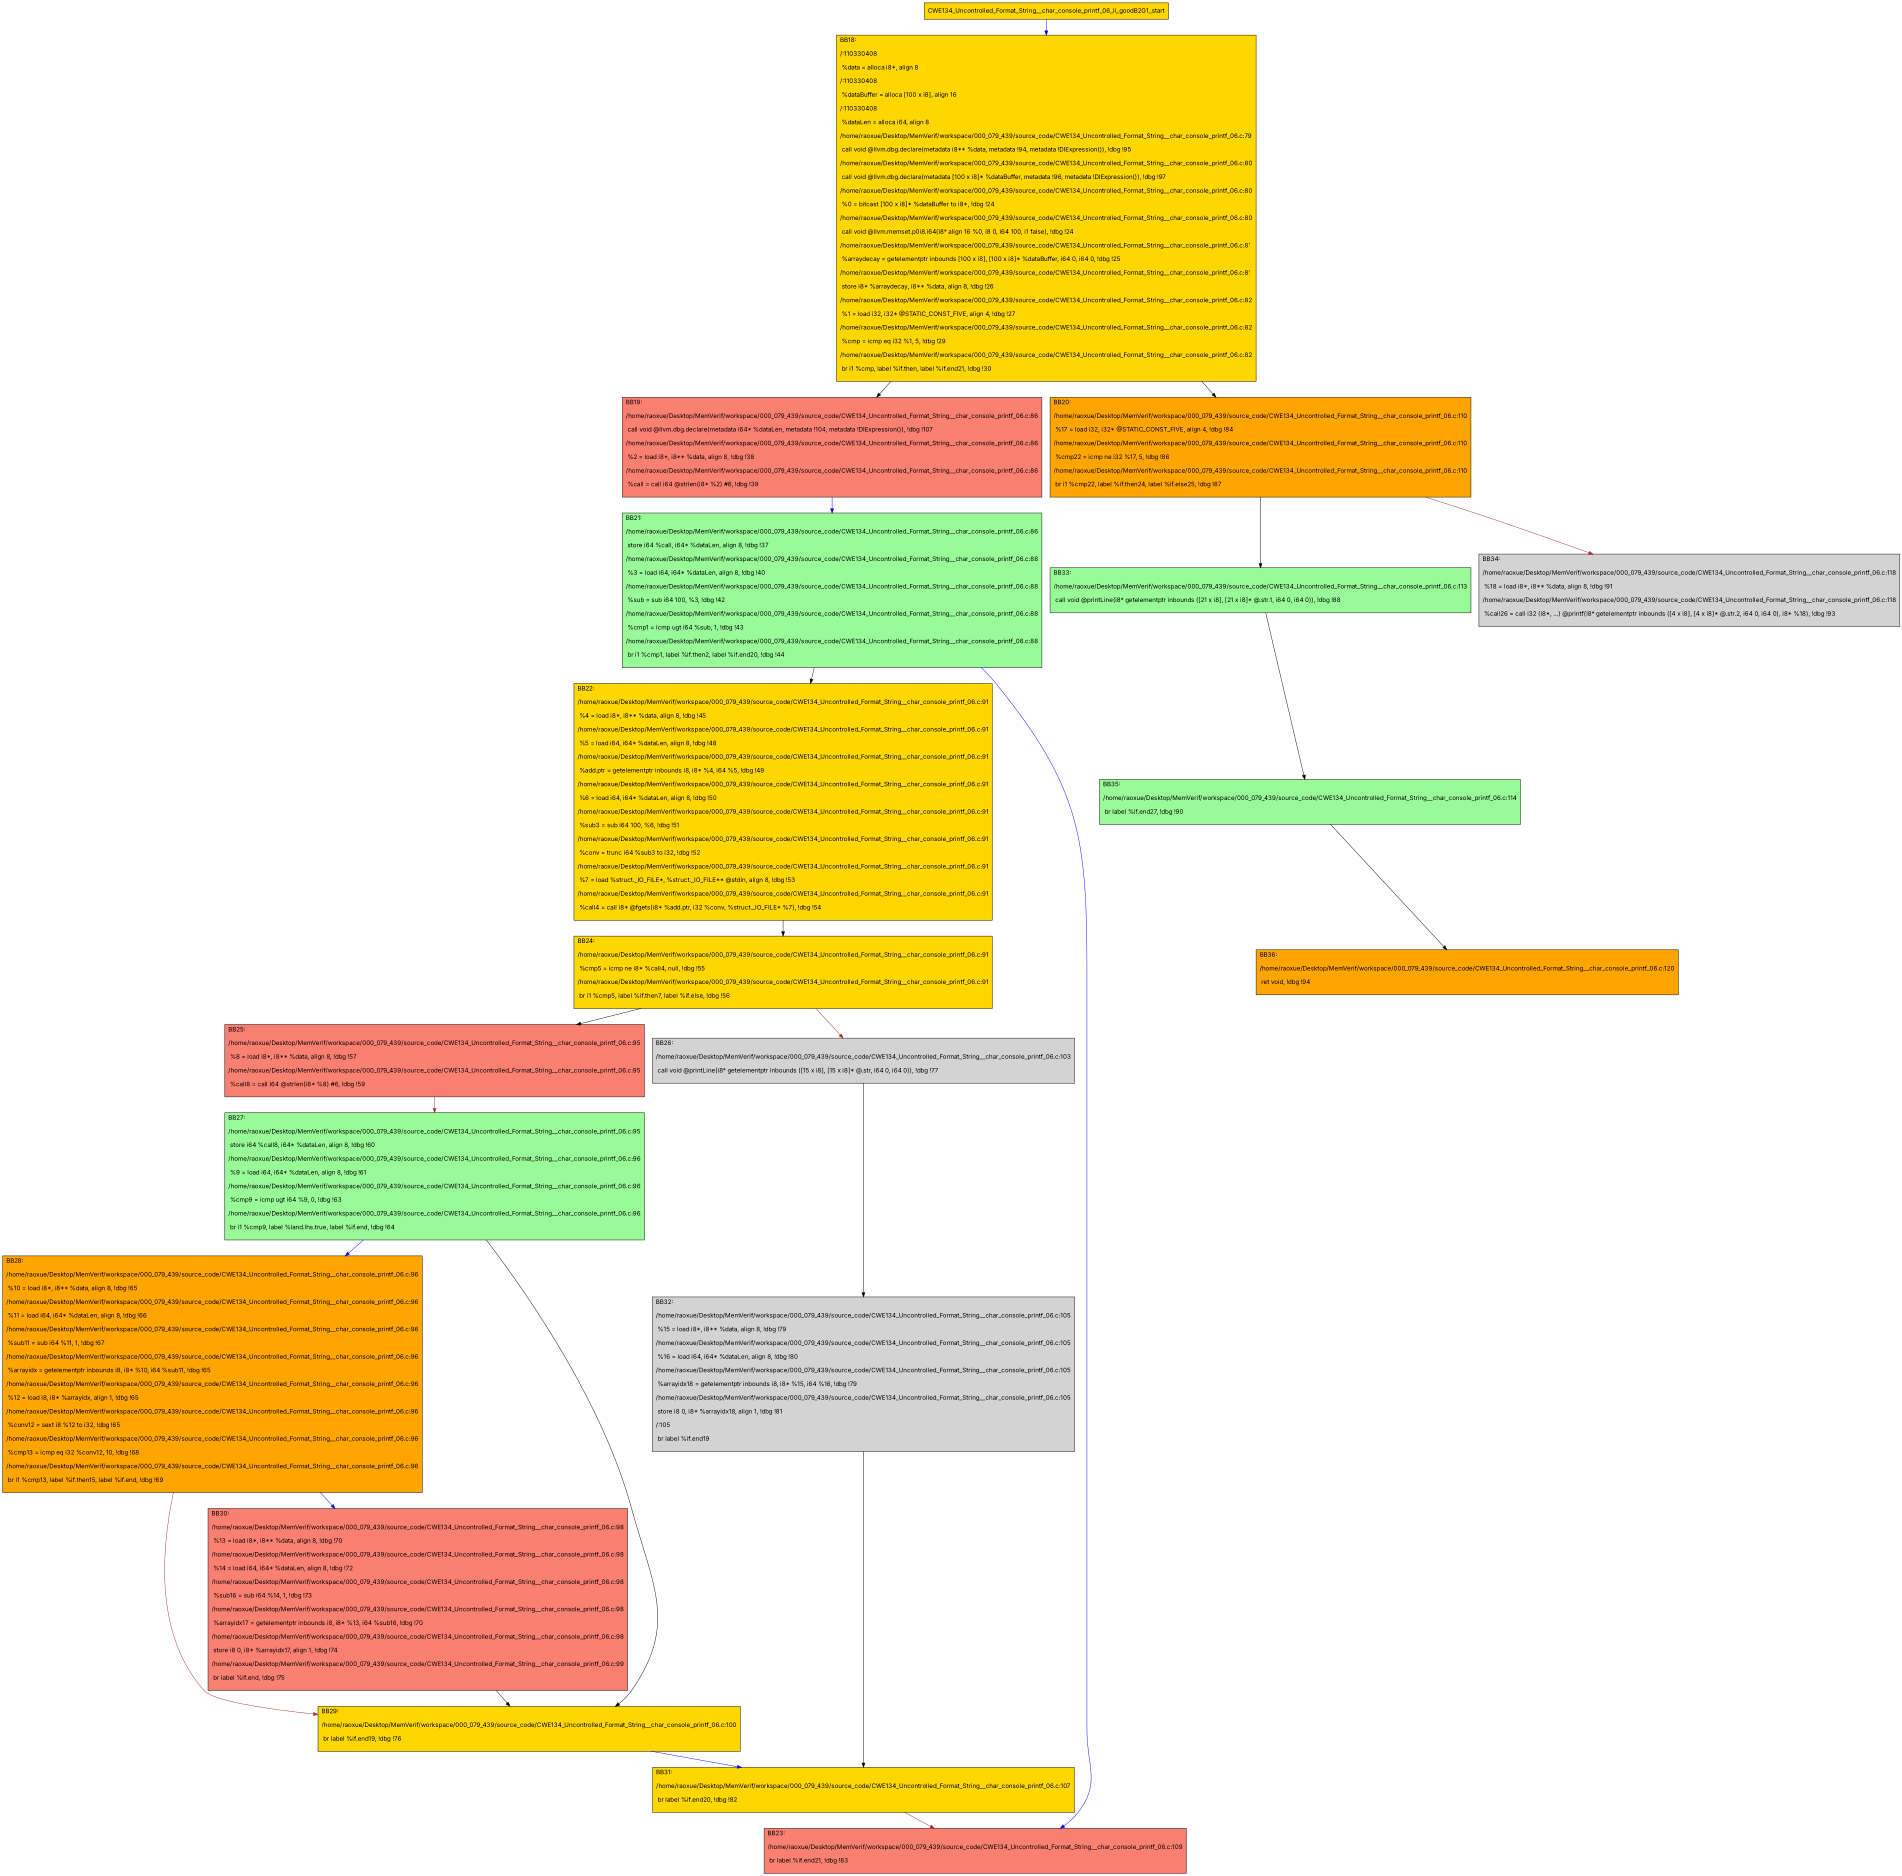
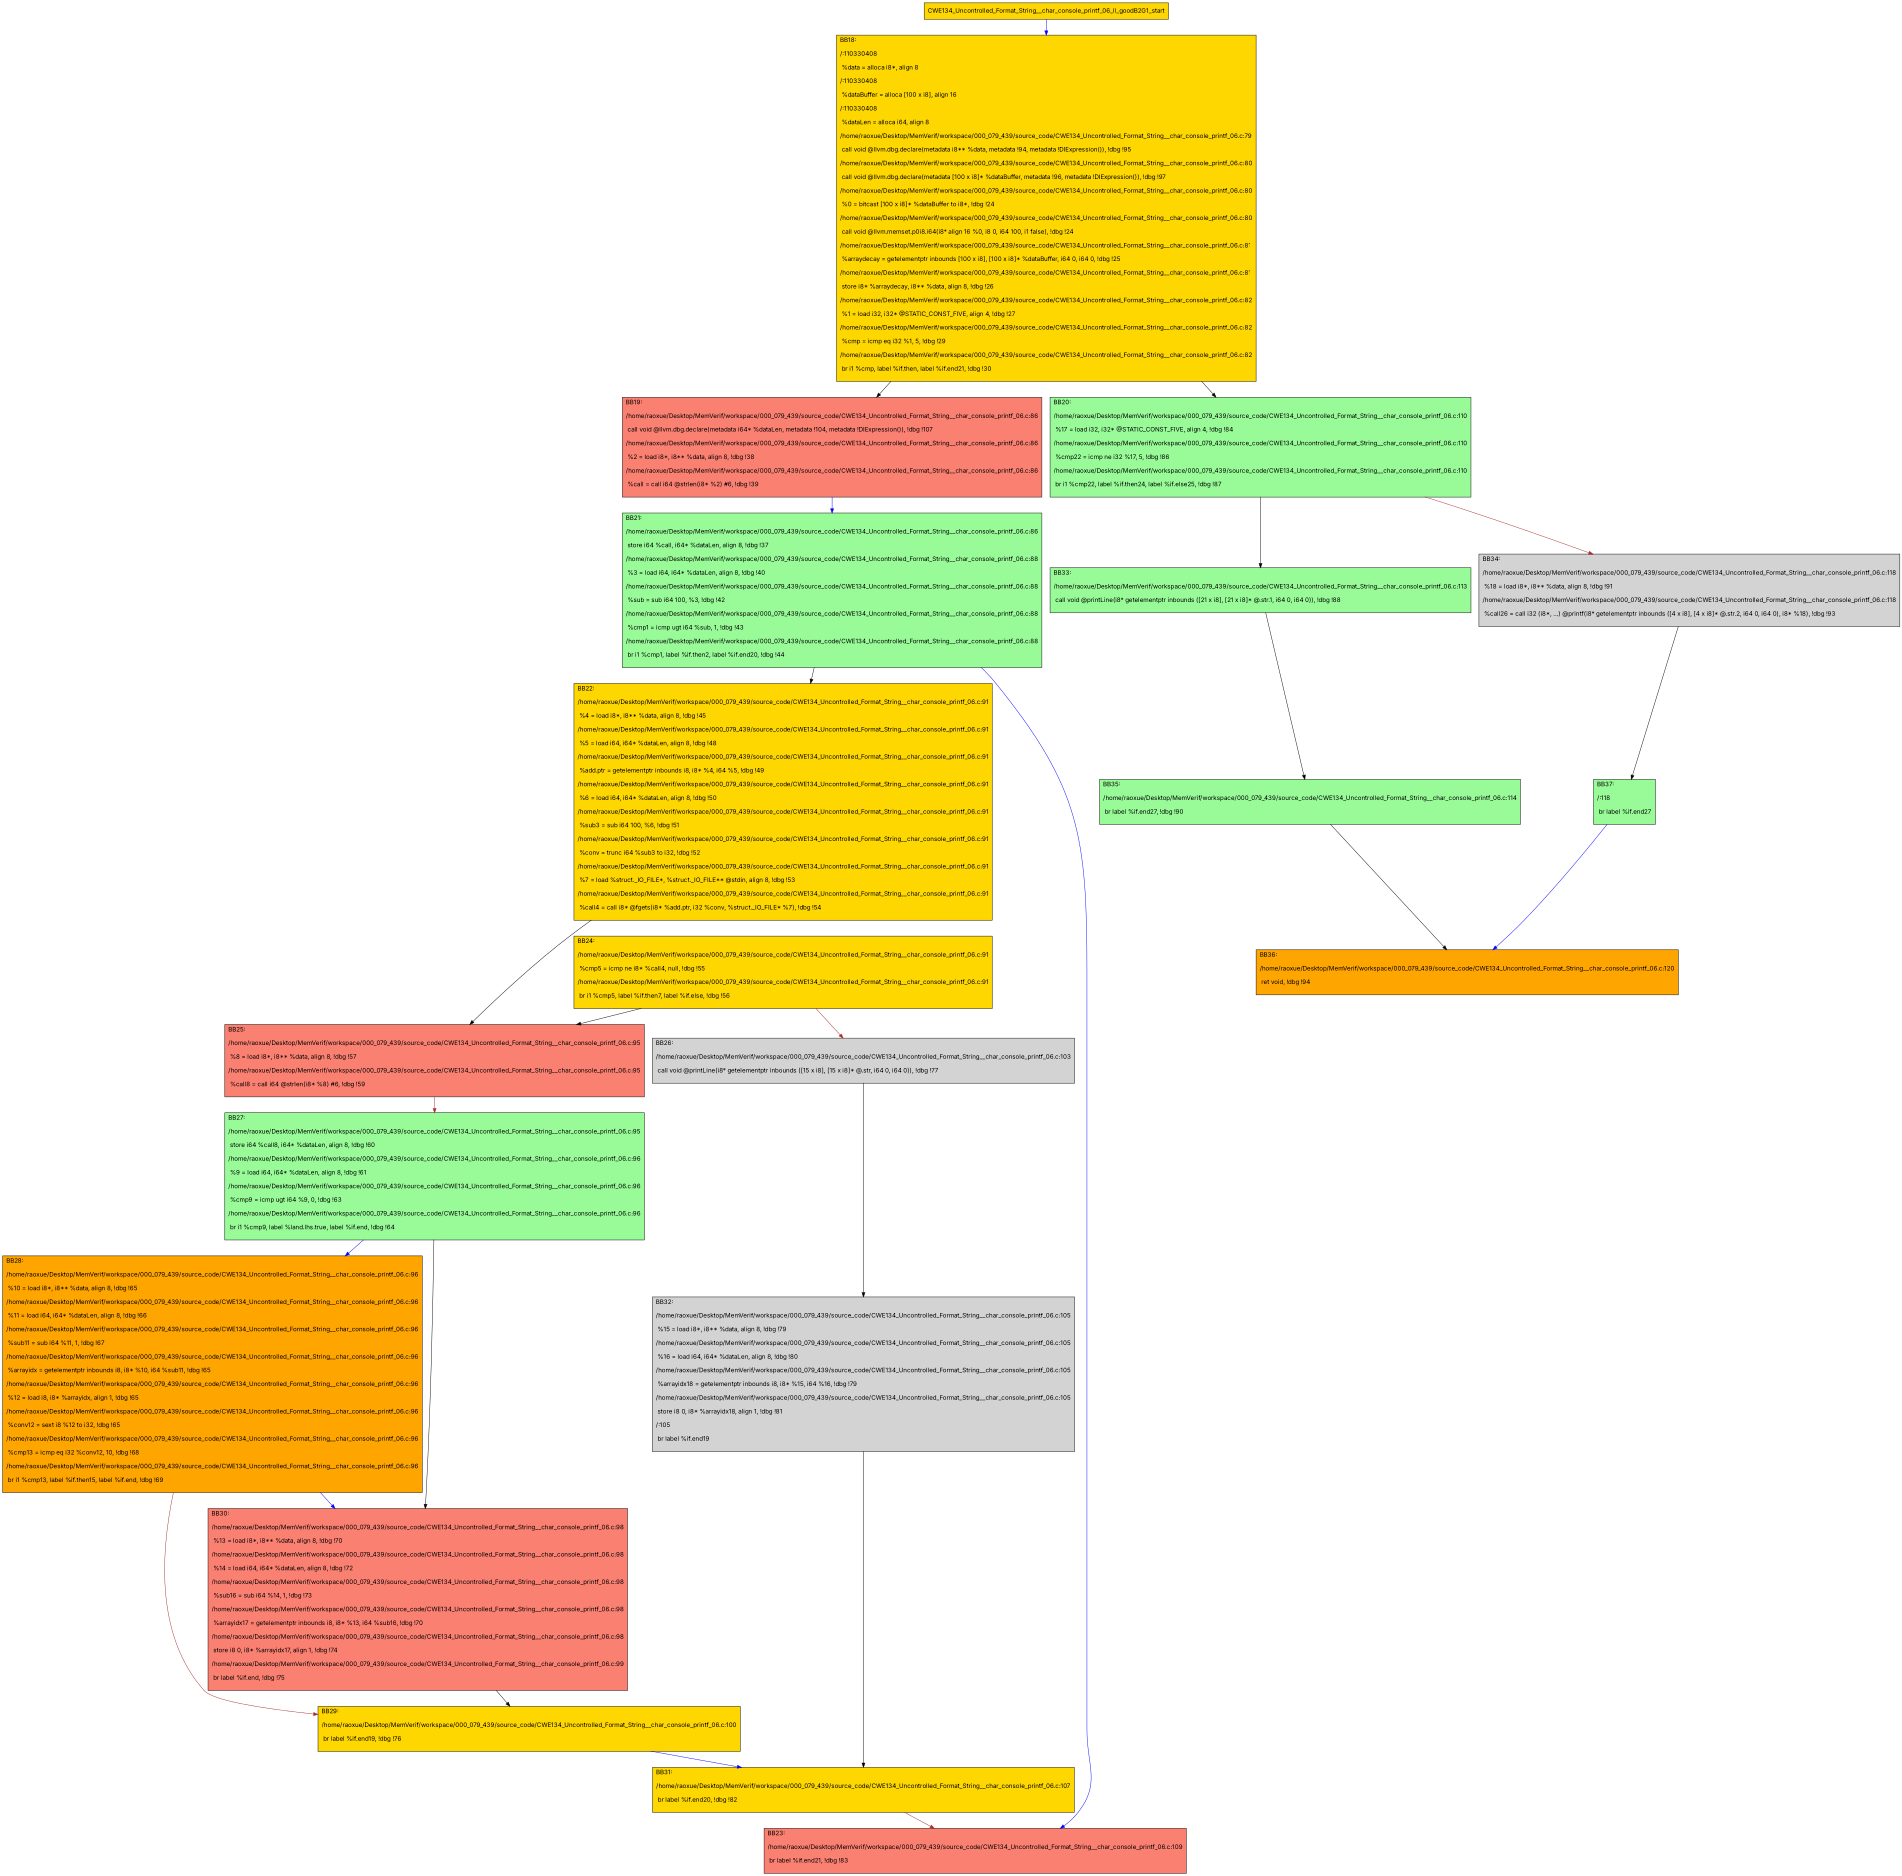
(1261, 447) -> (1261, 447)
none -> (1624, 802)
(783, 926) -> (530, 968)
(616, 1462) -> (431, 1372)
